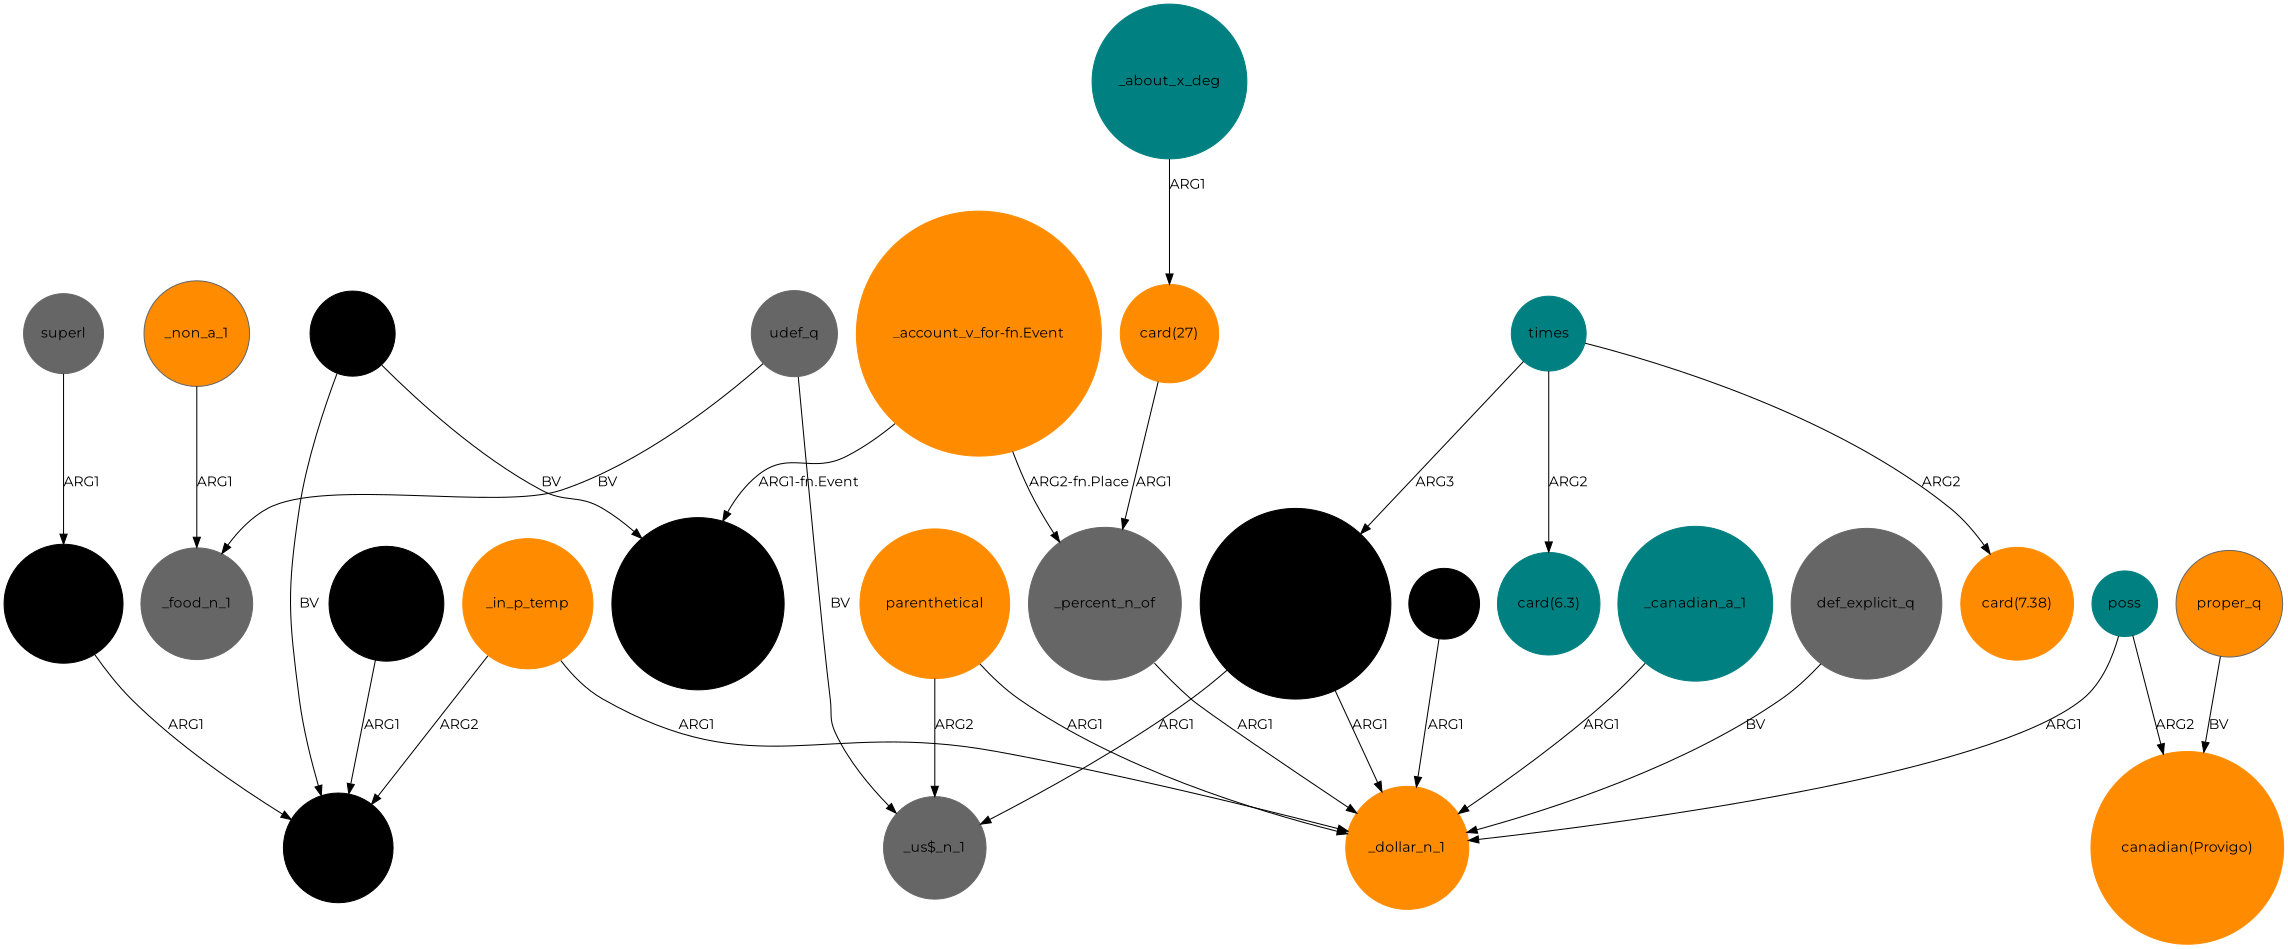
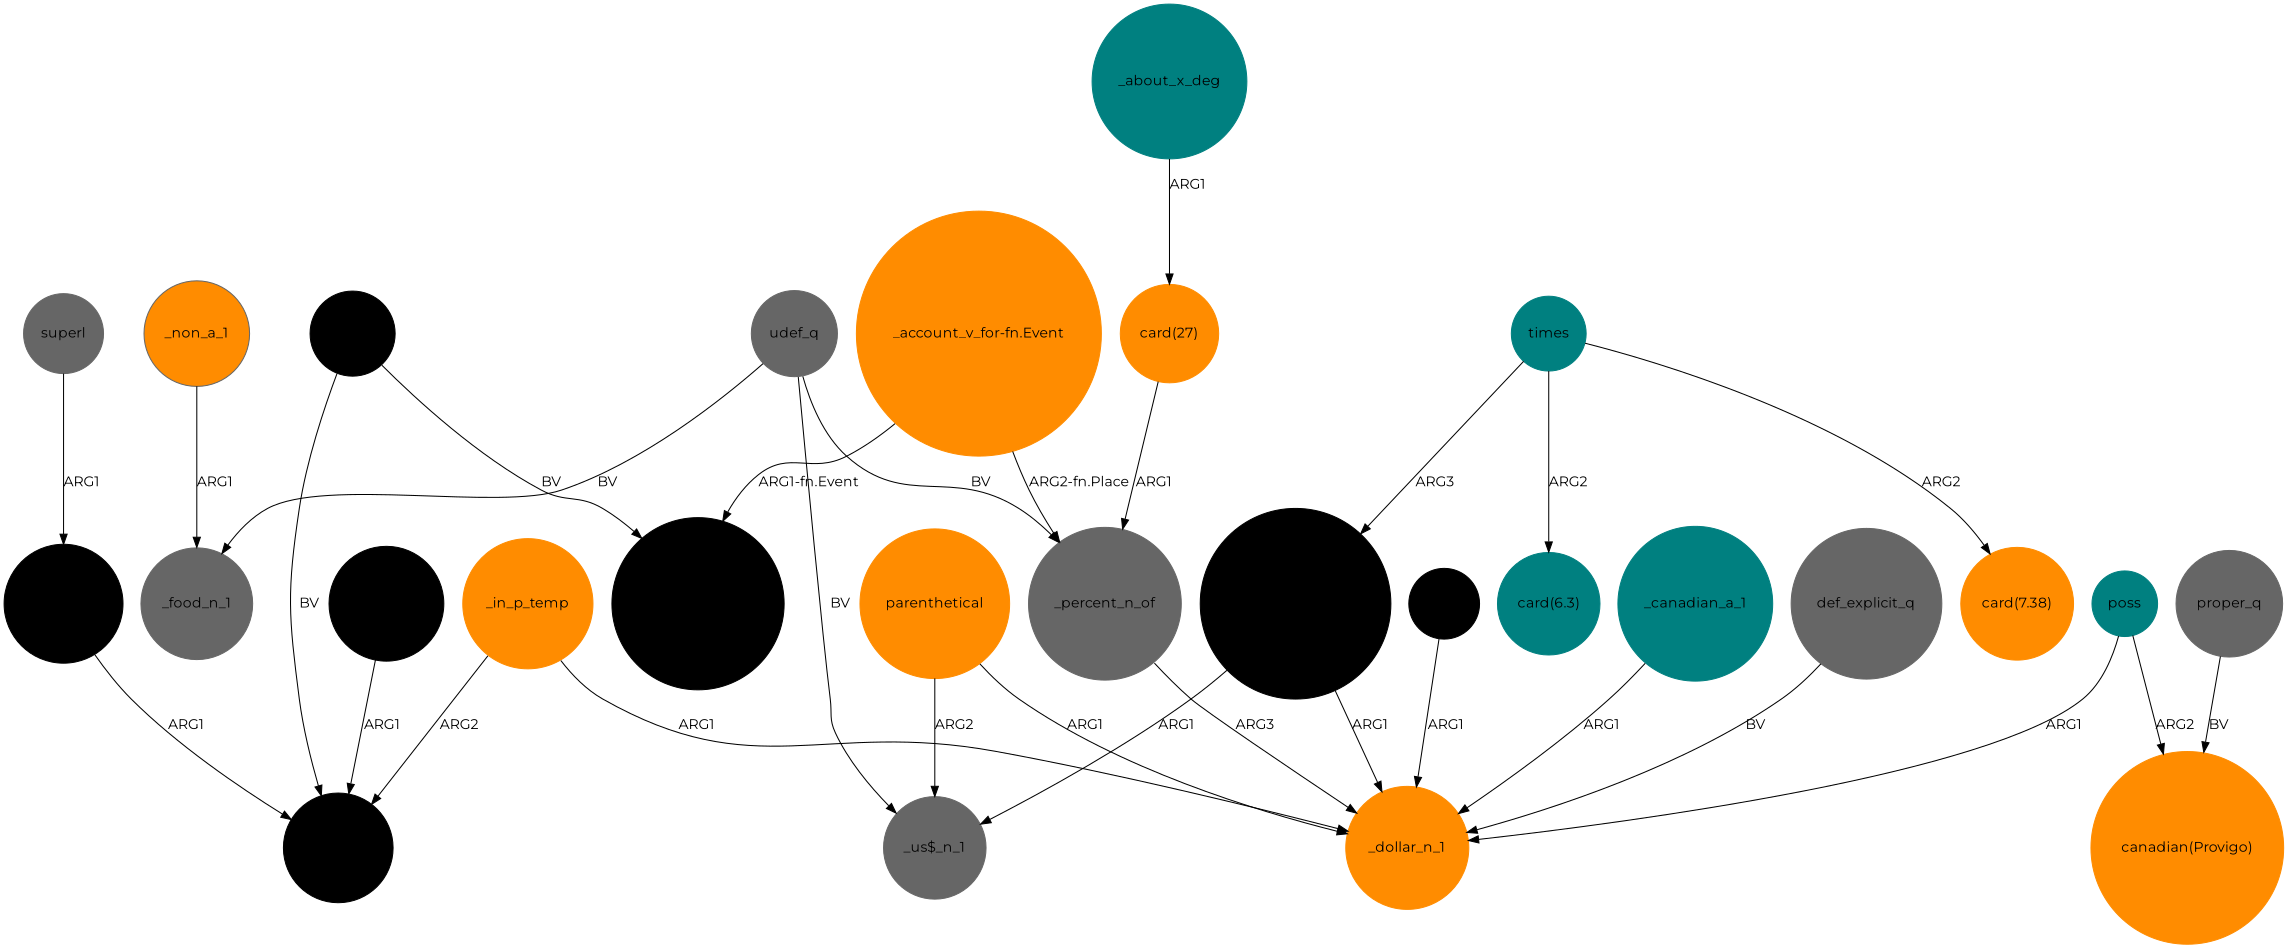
none -> (906, 484)
(2229, 604) -> (2229, 604)
(1256, 725) -> (1256, 725)
